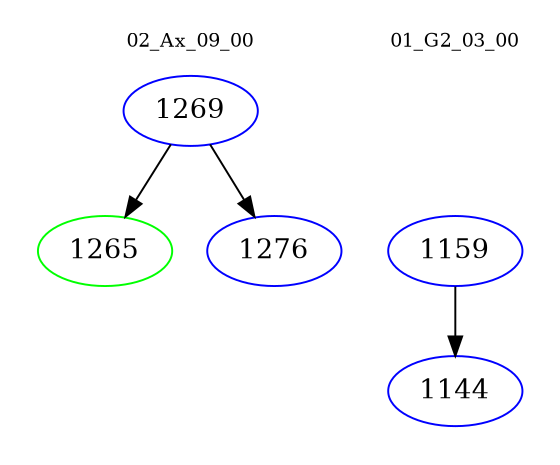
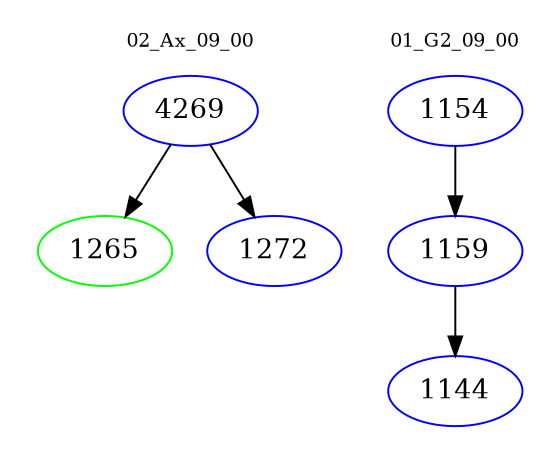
(455, 42) -> (455, 42)
(191, 111) -> (191, 111)
none -> (455, 111)
(274, 251) -> (274, 251)
